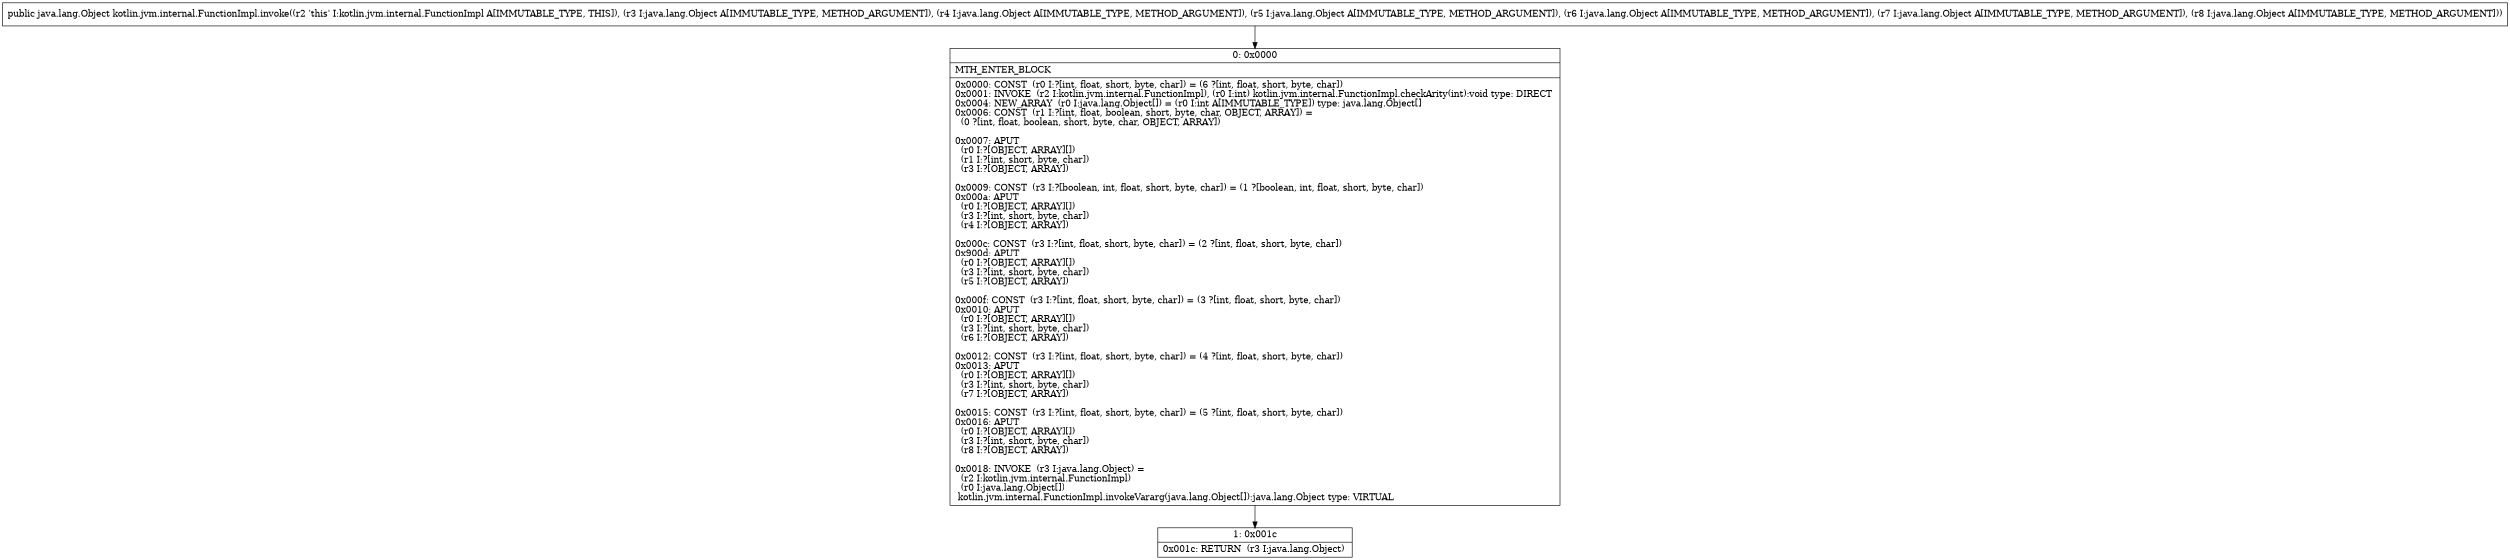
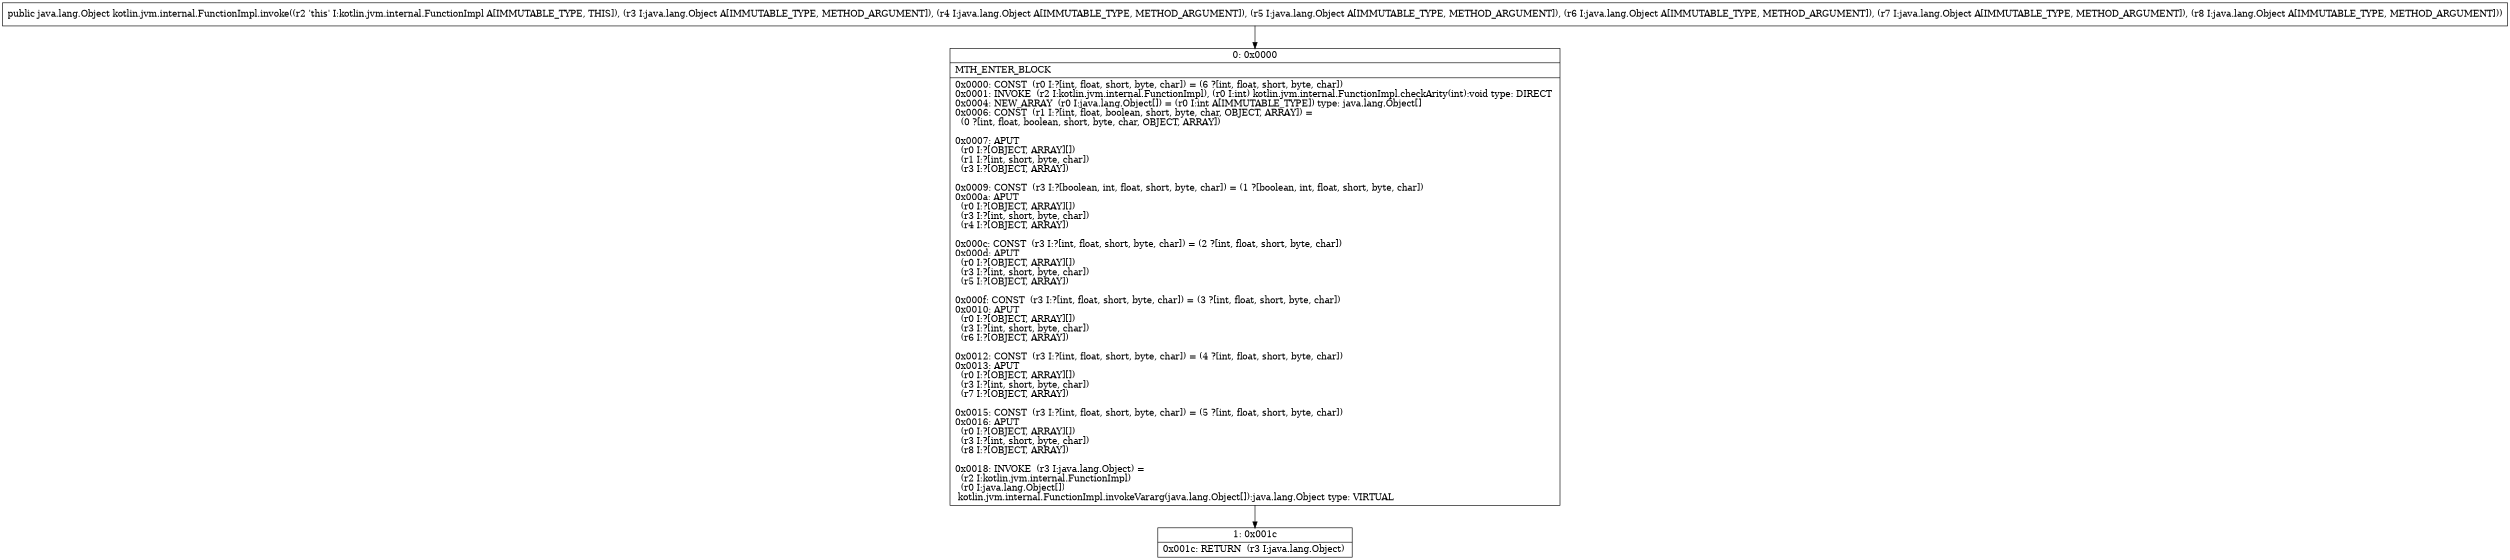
(990, 254) -> (990, 254)
